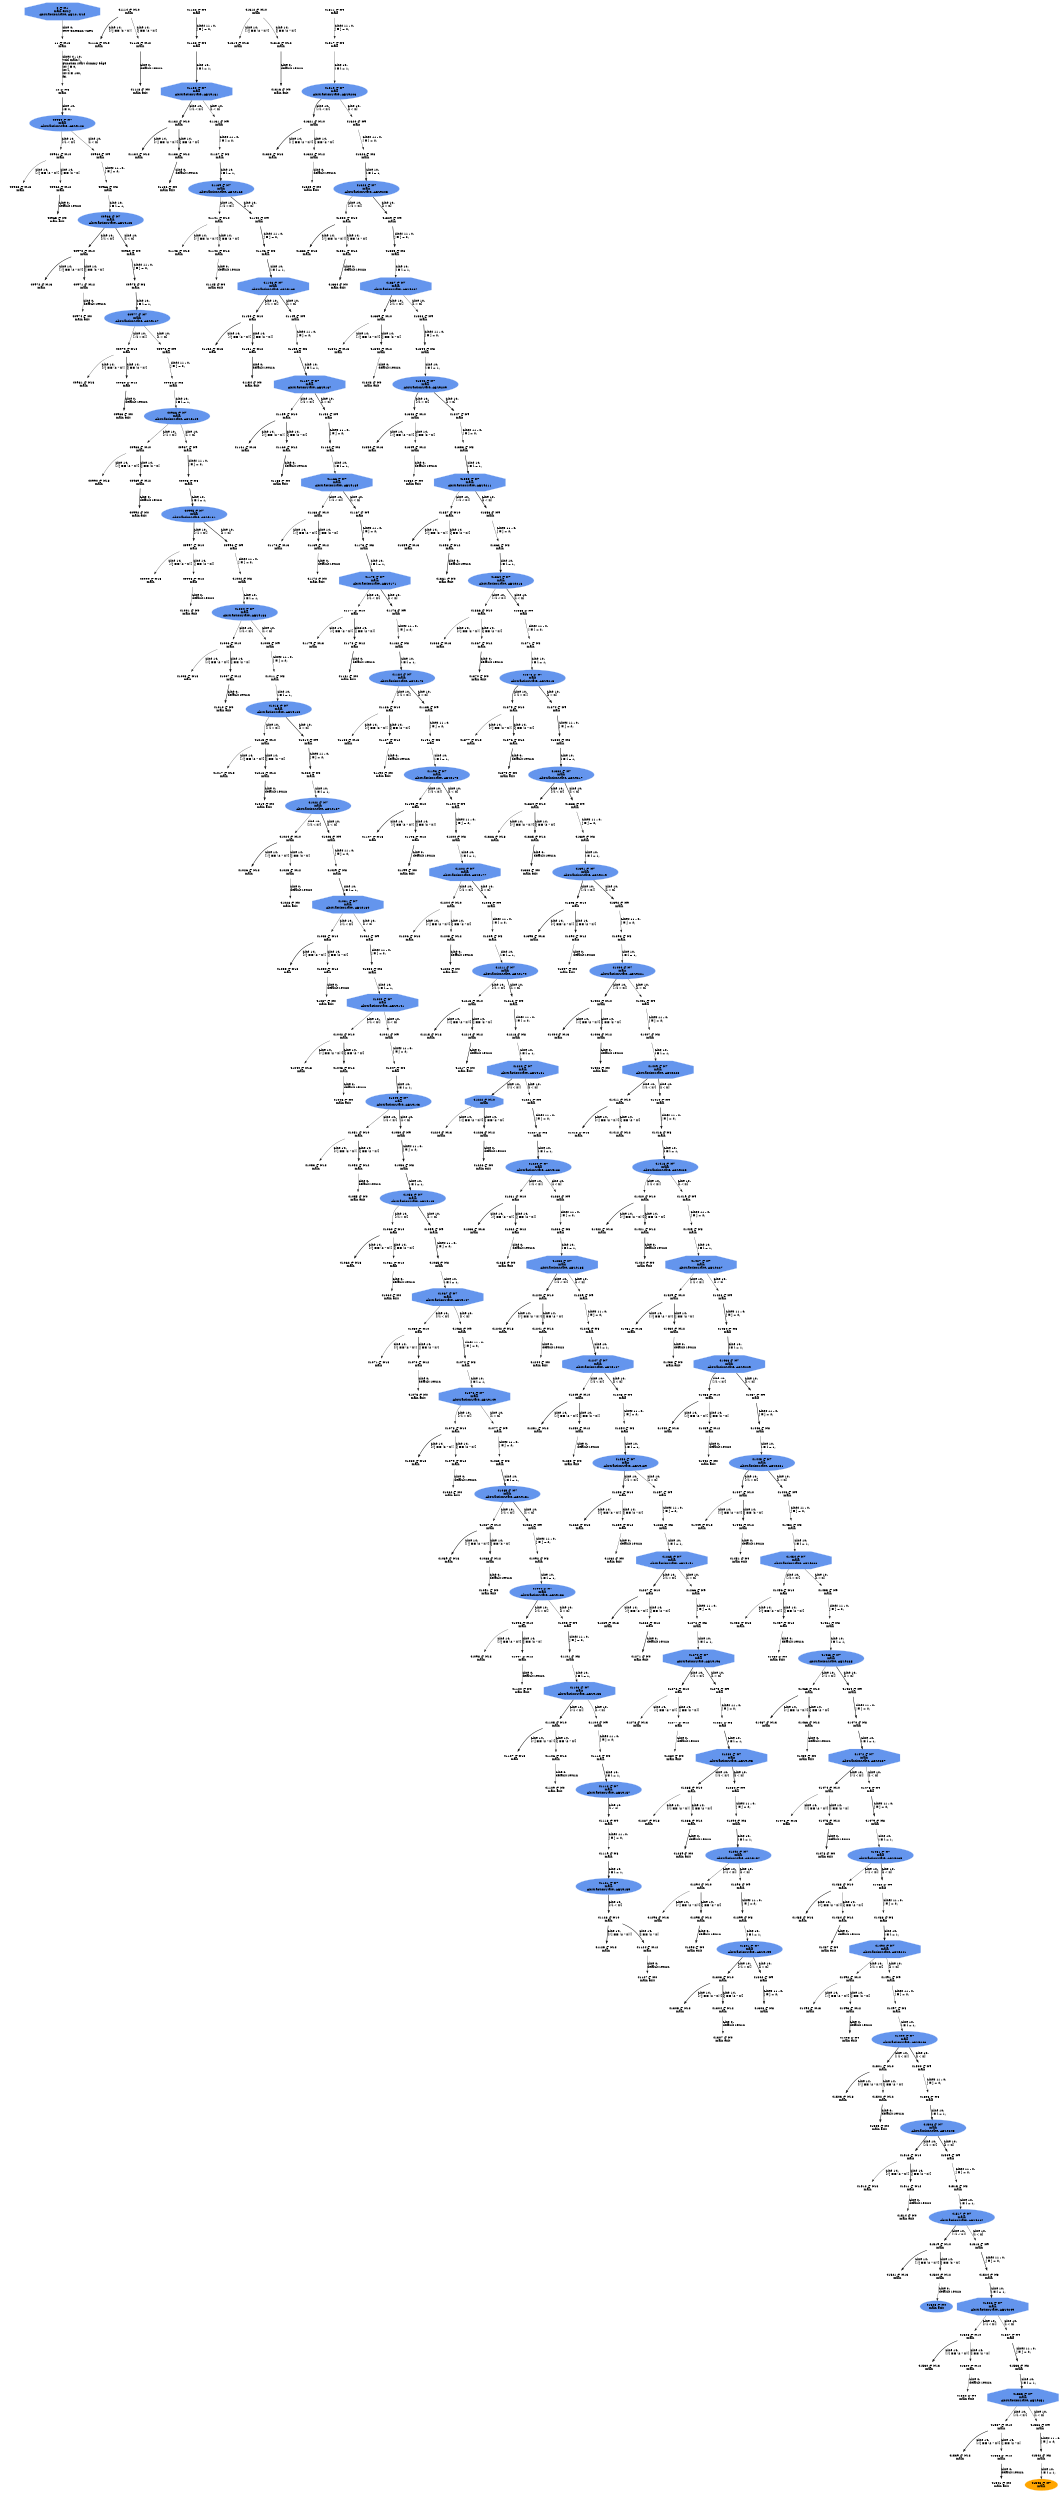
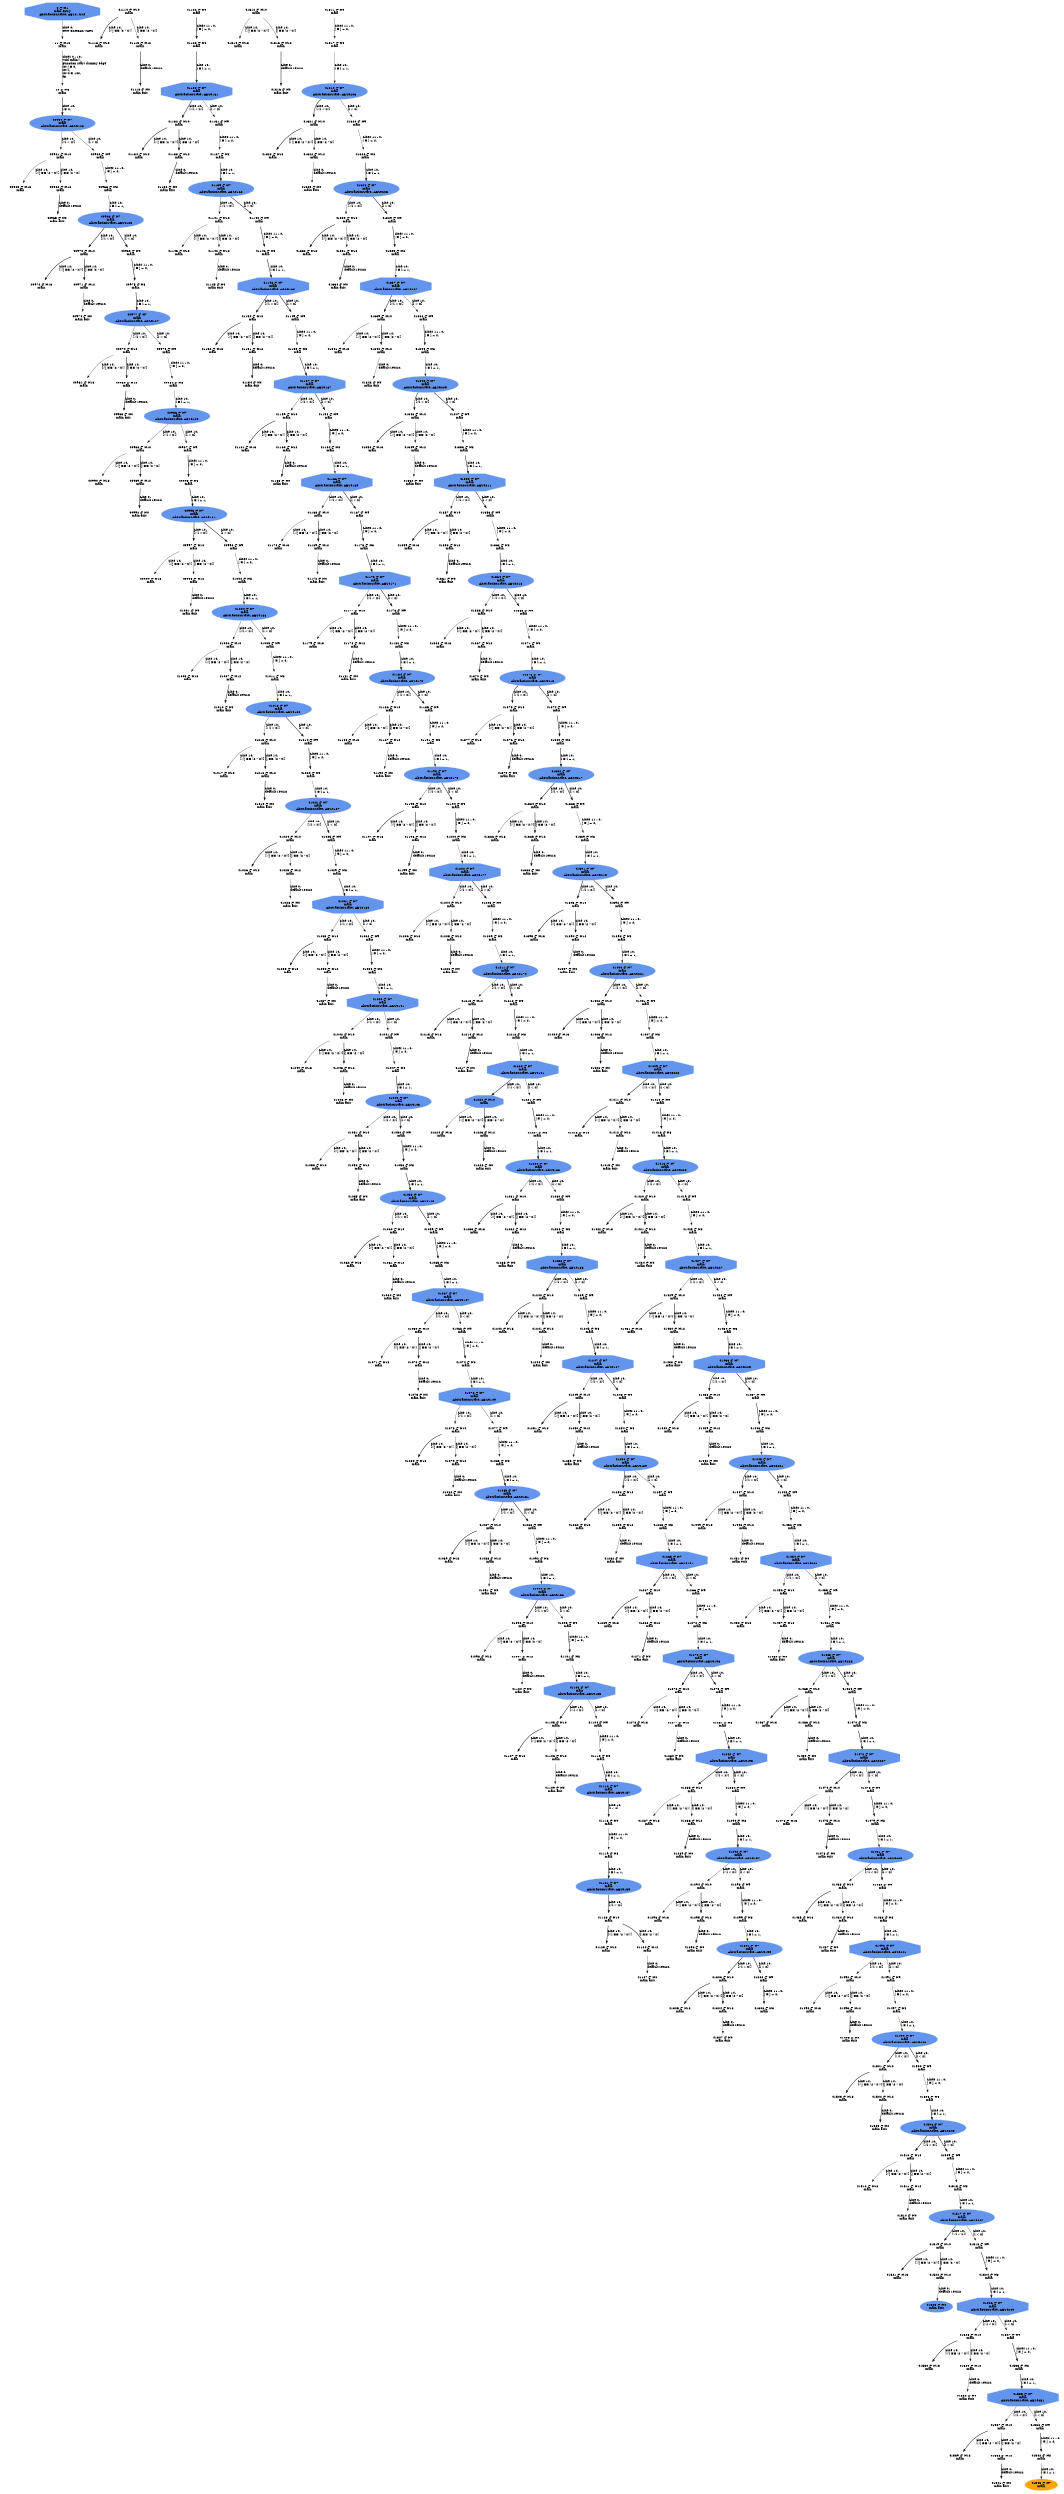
none -> (610, 1167)
